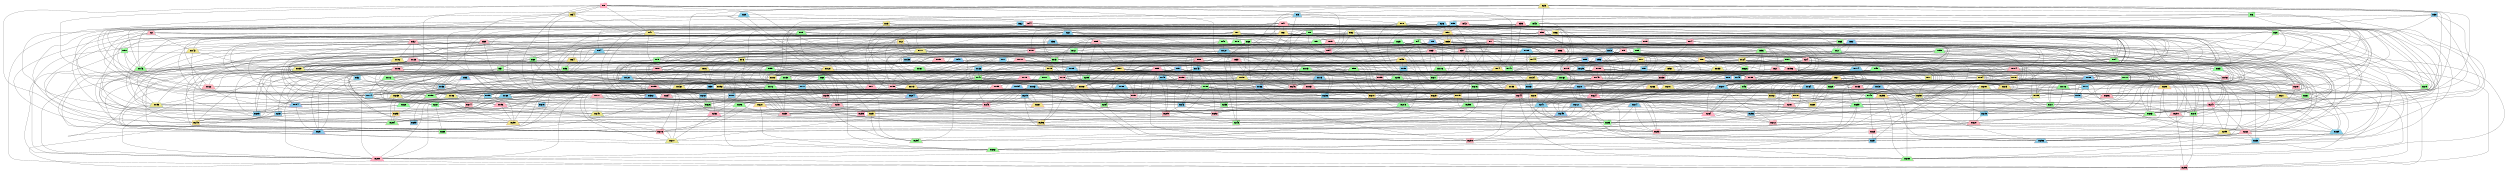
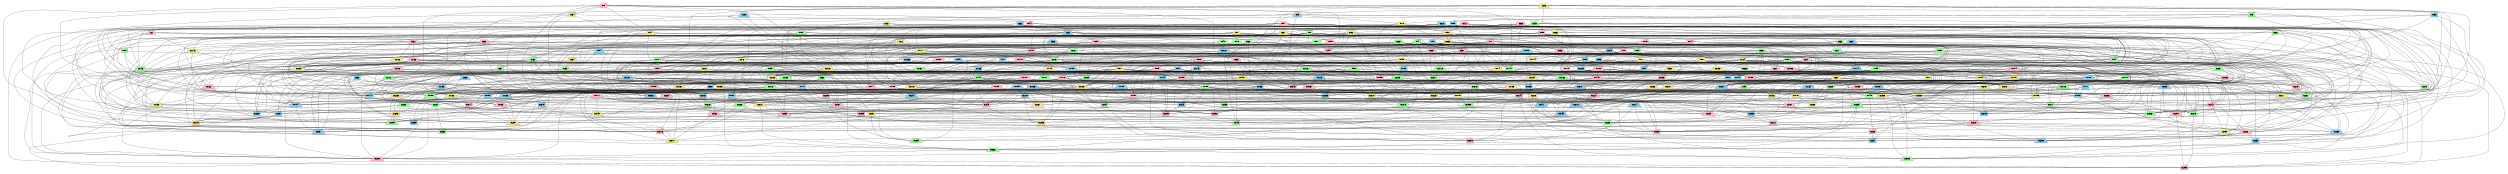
(2164, 87) -> (2164, 87)
